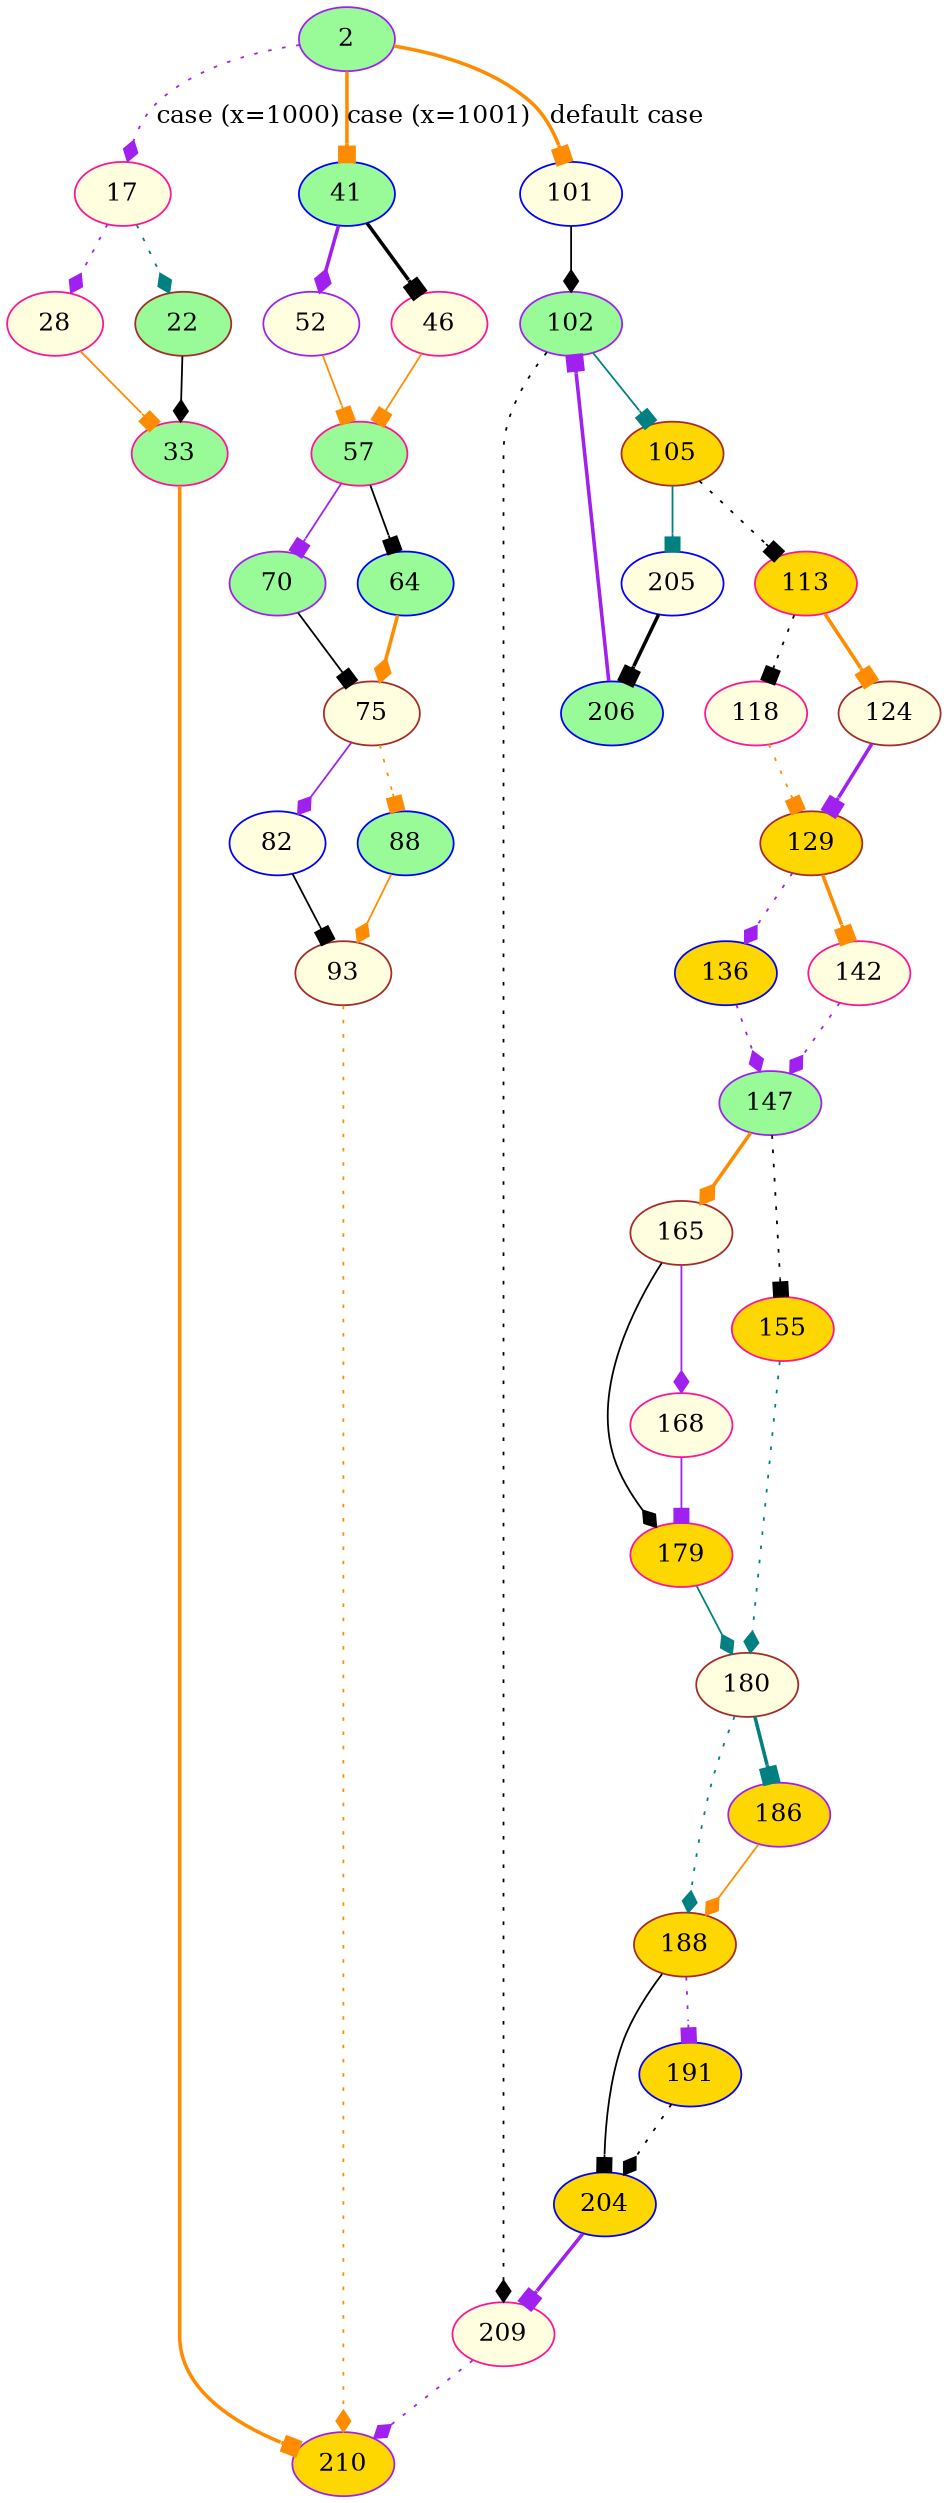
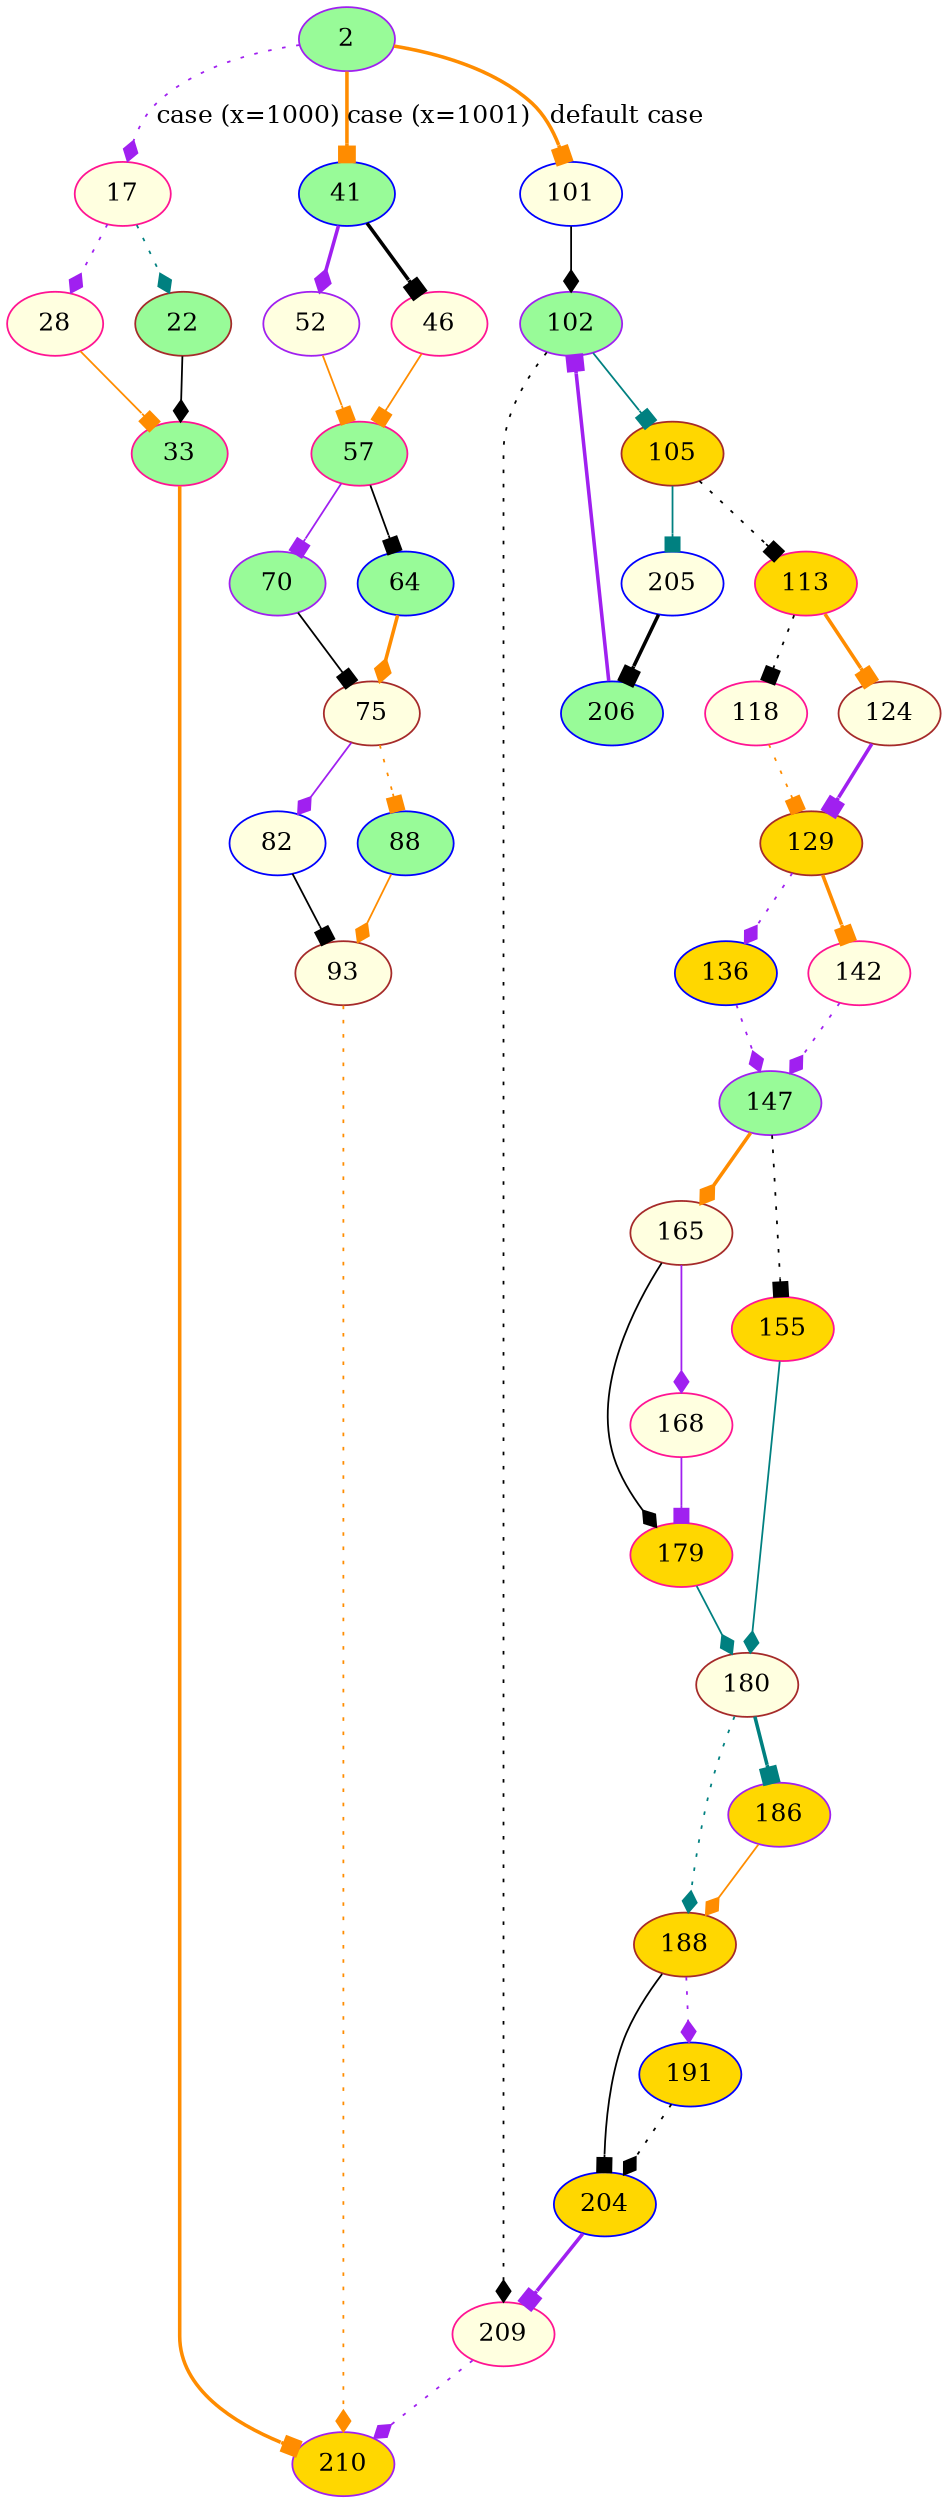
(766, 1496) -> (766, 1496)
(687, 1999) -> (687, 1999)
